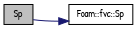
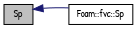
(46, 21) -> (56, 8)
